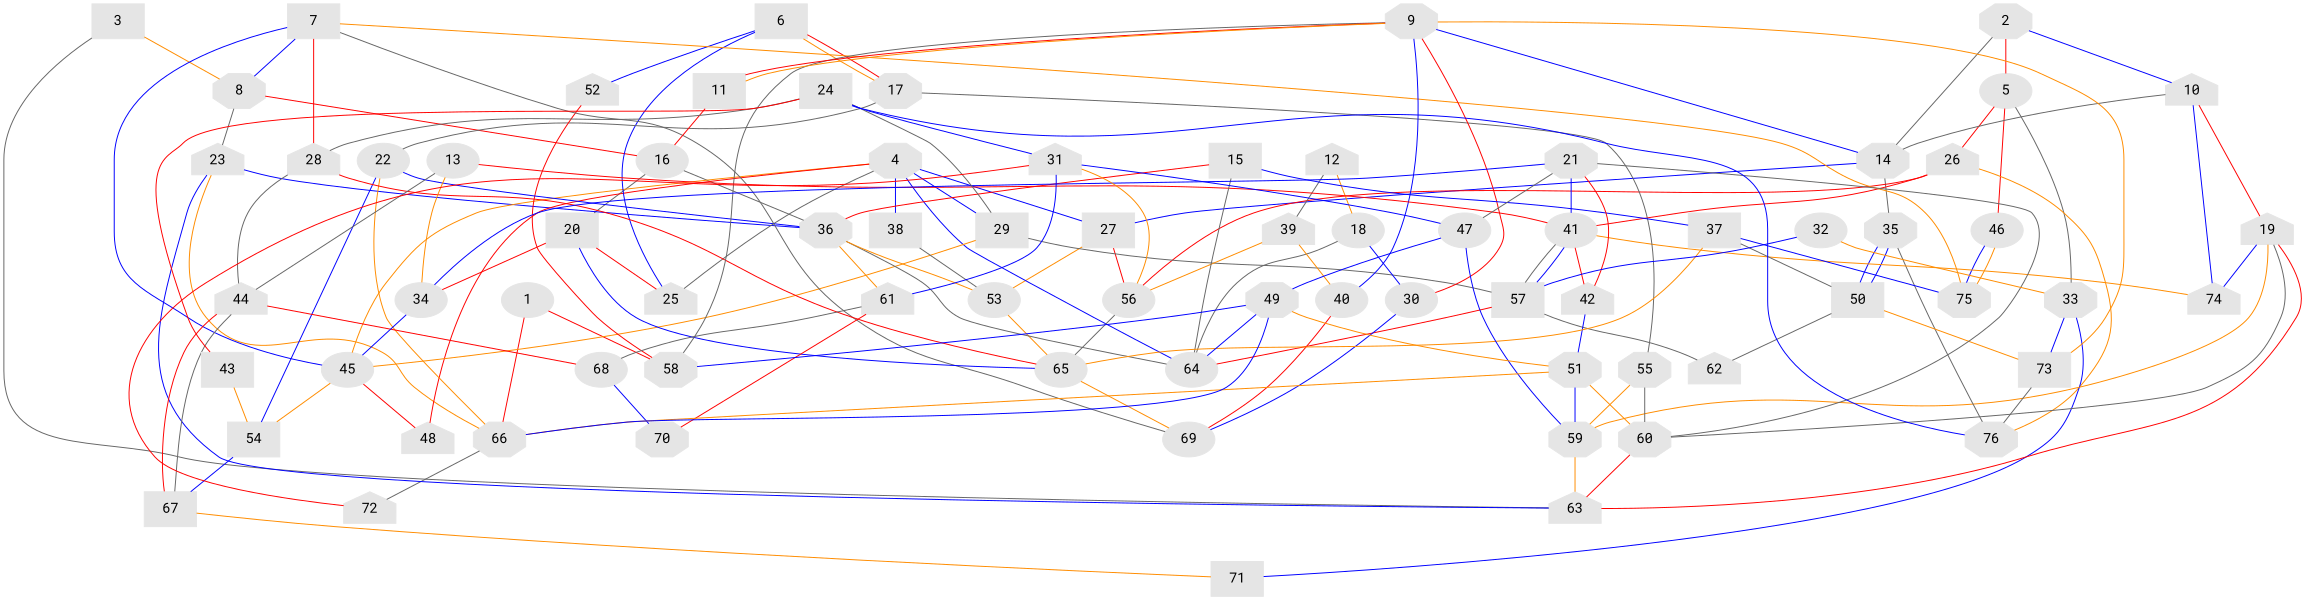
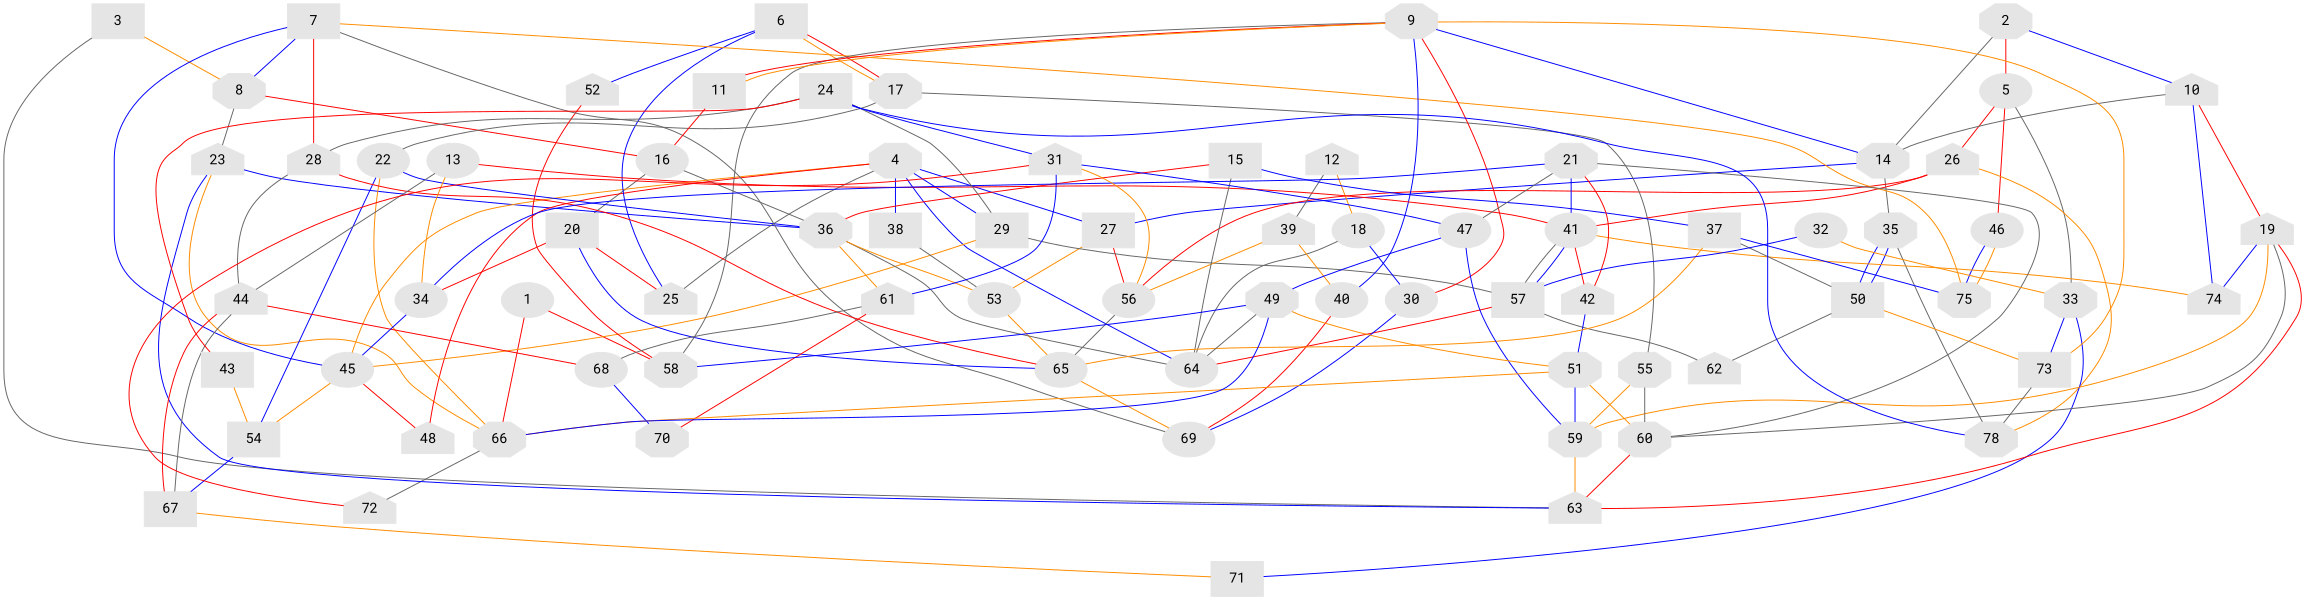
(1232, 335) -> (1232, 335)
(1991, 439) -> (1991, 439)
